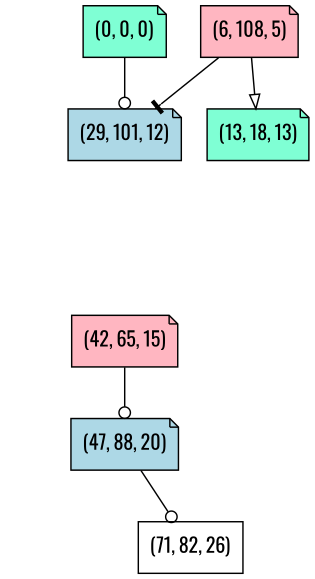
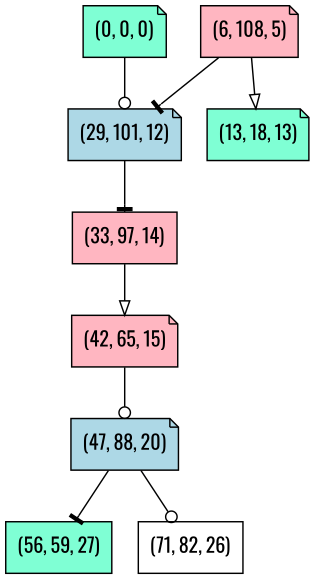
none -> (125, 238)
none -> (59, 548)
